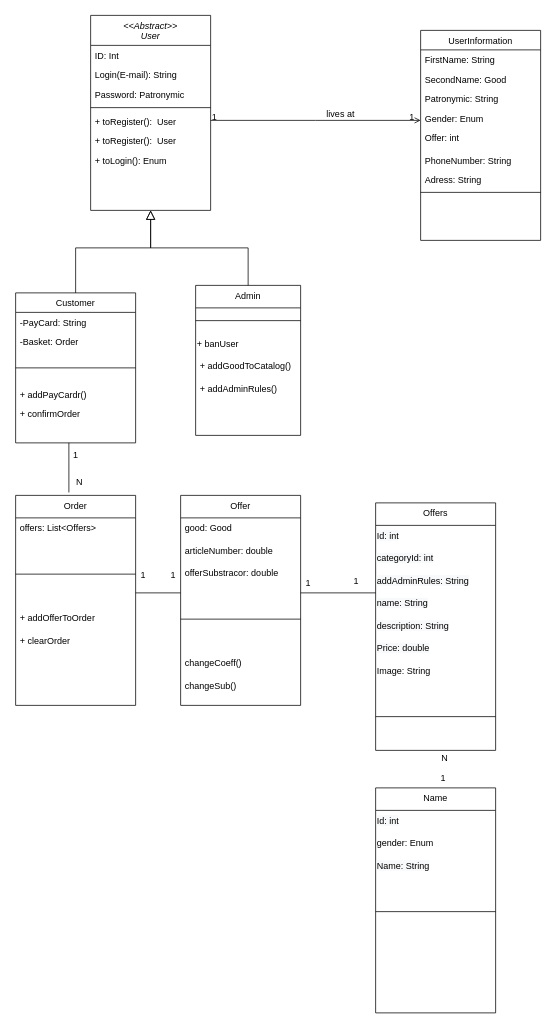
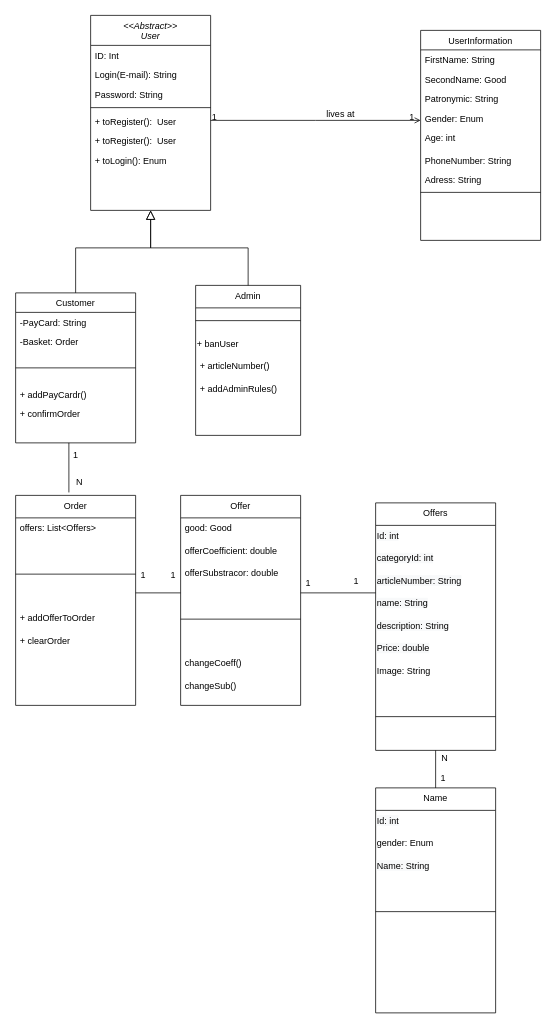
(141, 95) -> (131, 95)
(446, 138) -> (441, 138)
(248, 366) -> (239, 366)
(232, 551) -> (239, 551)
(424, 581) -> (424, 581)
none -> (435, 770)
